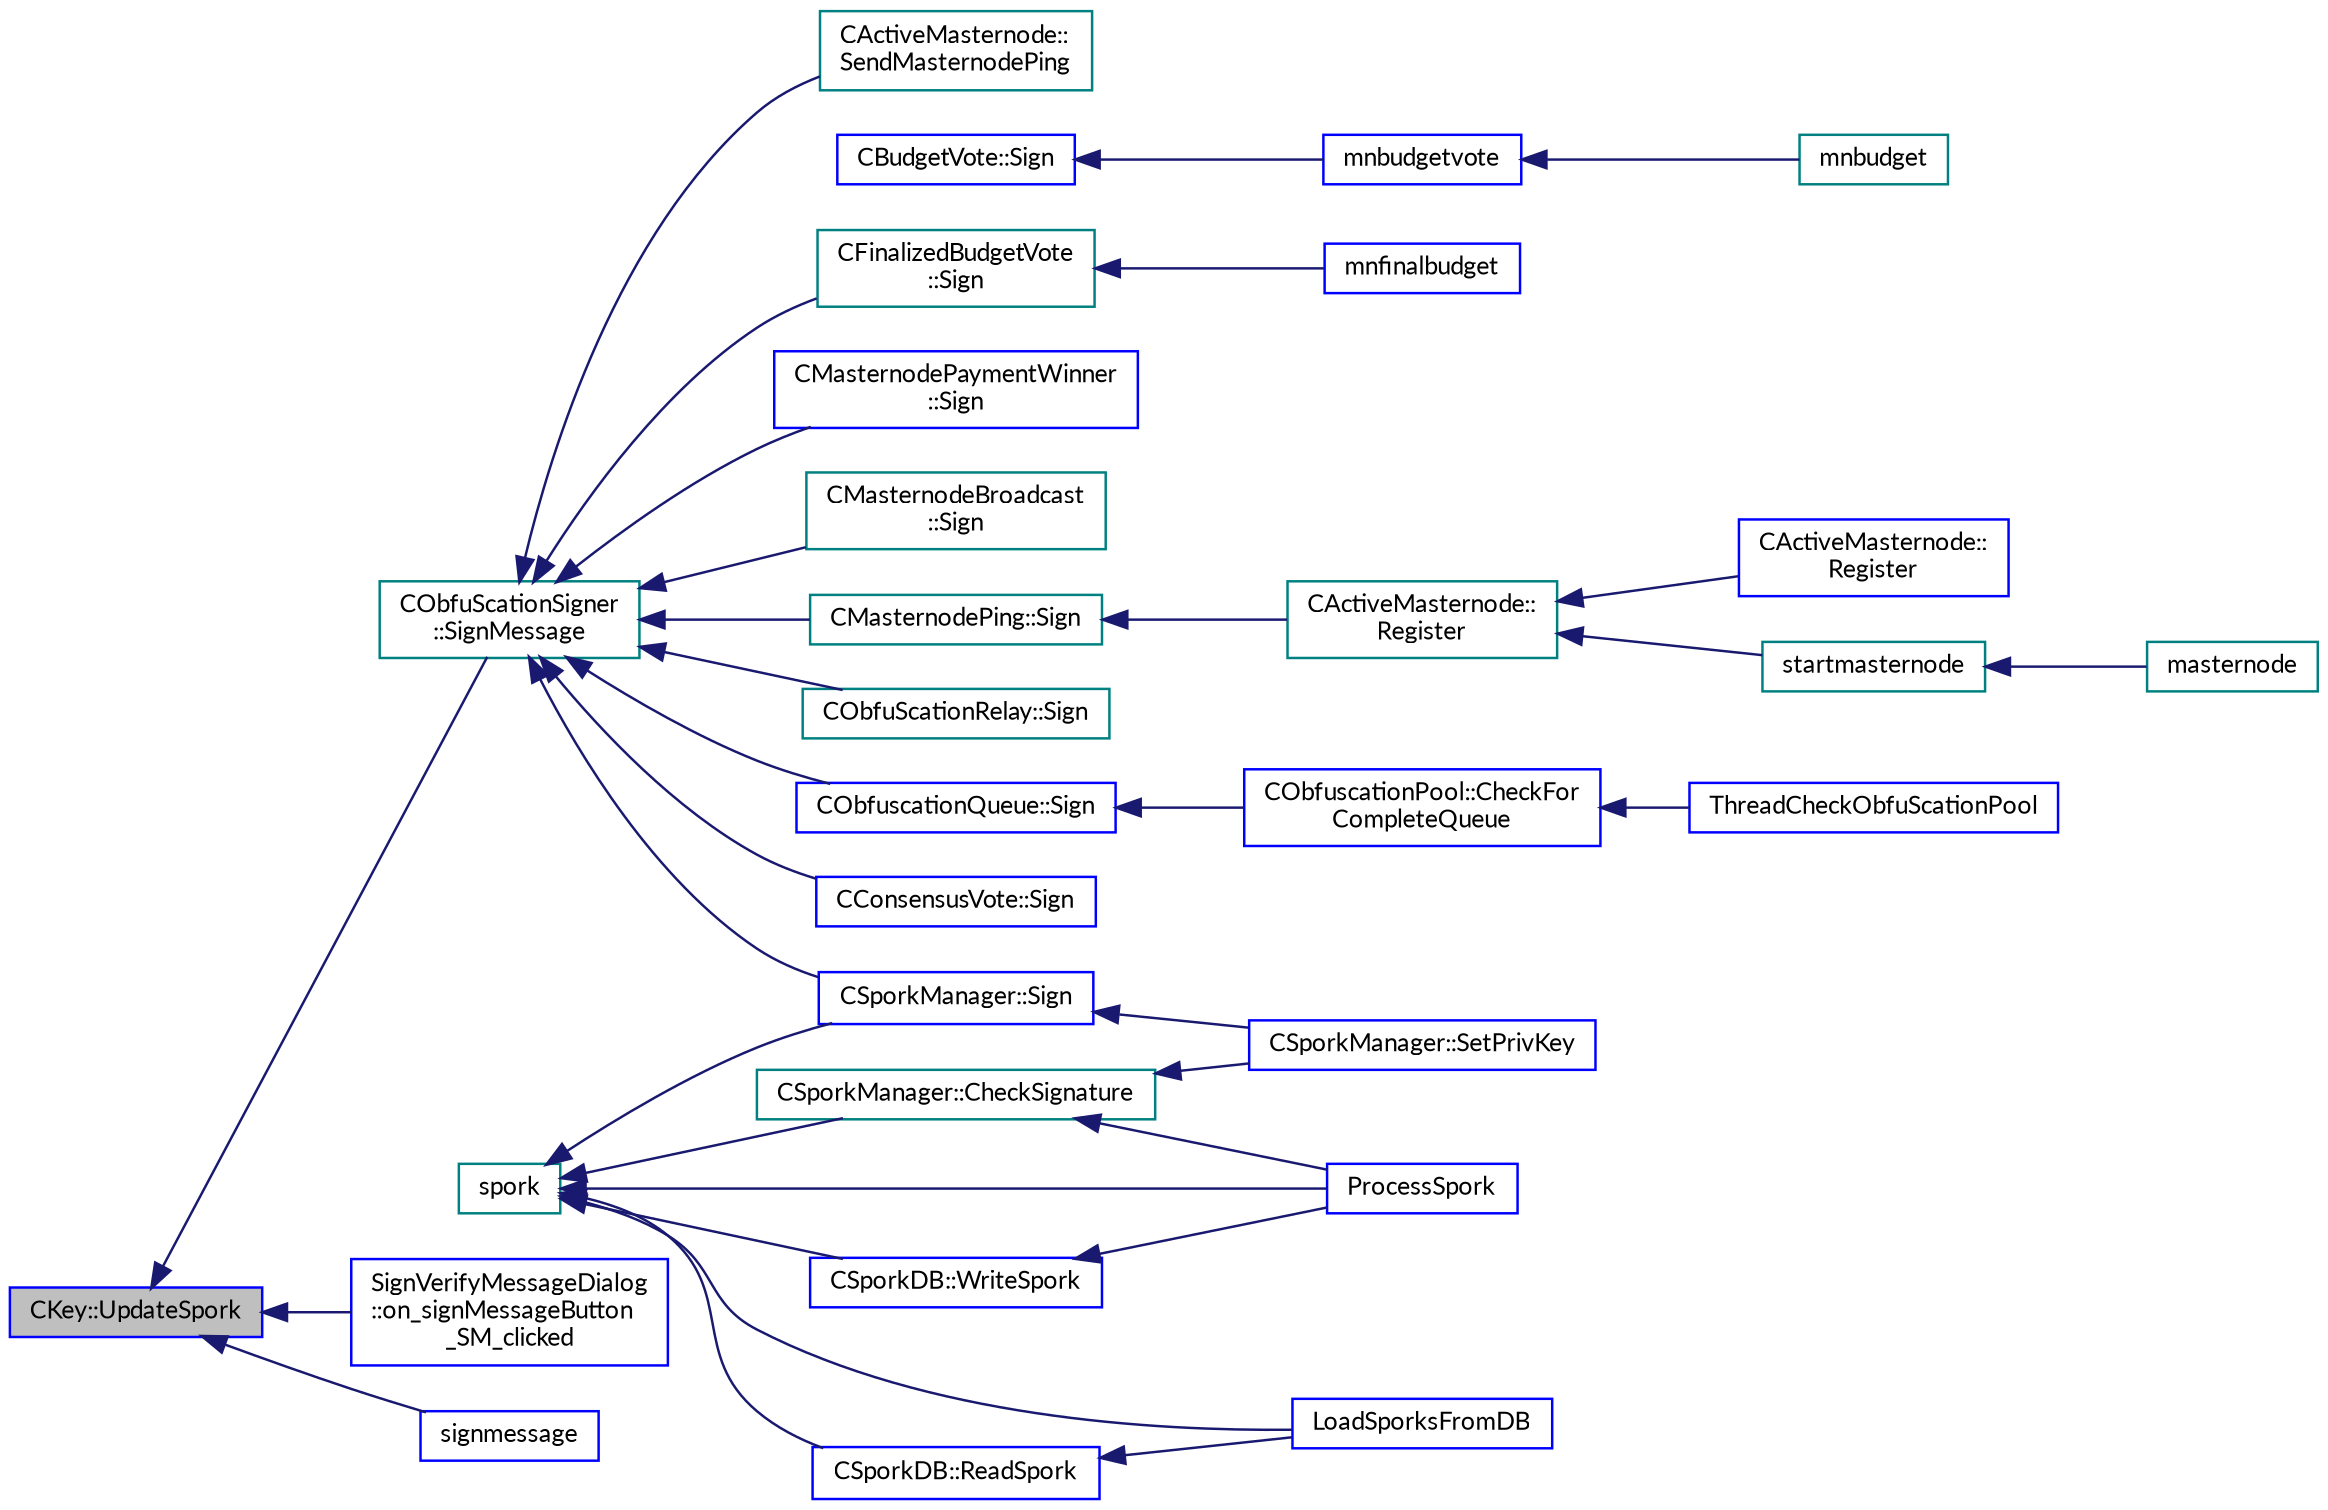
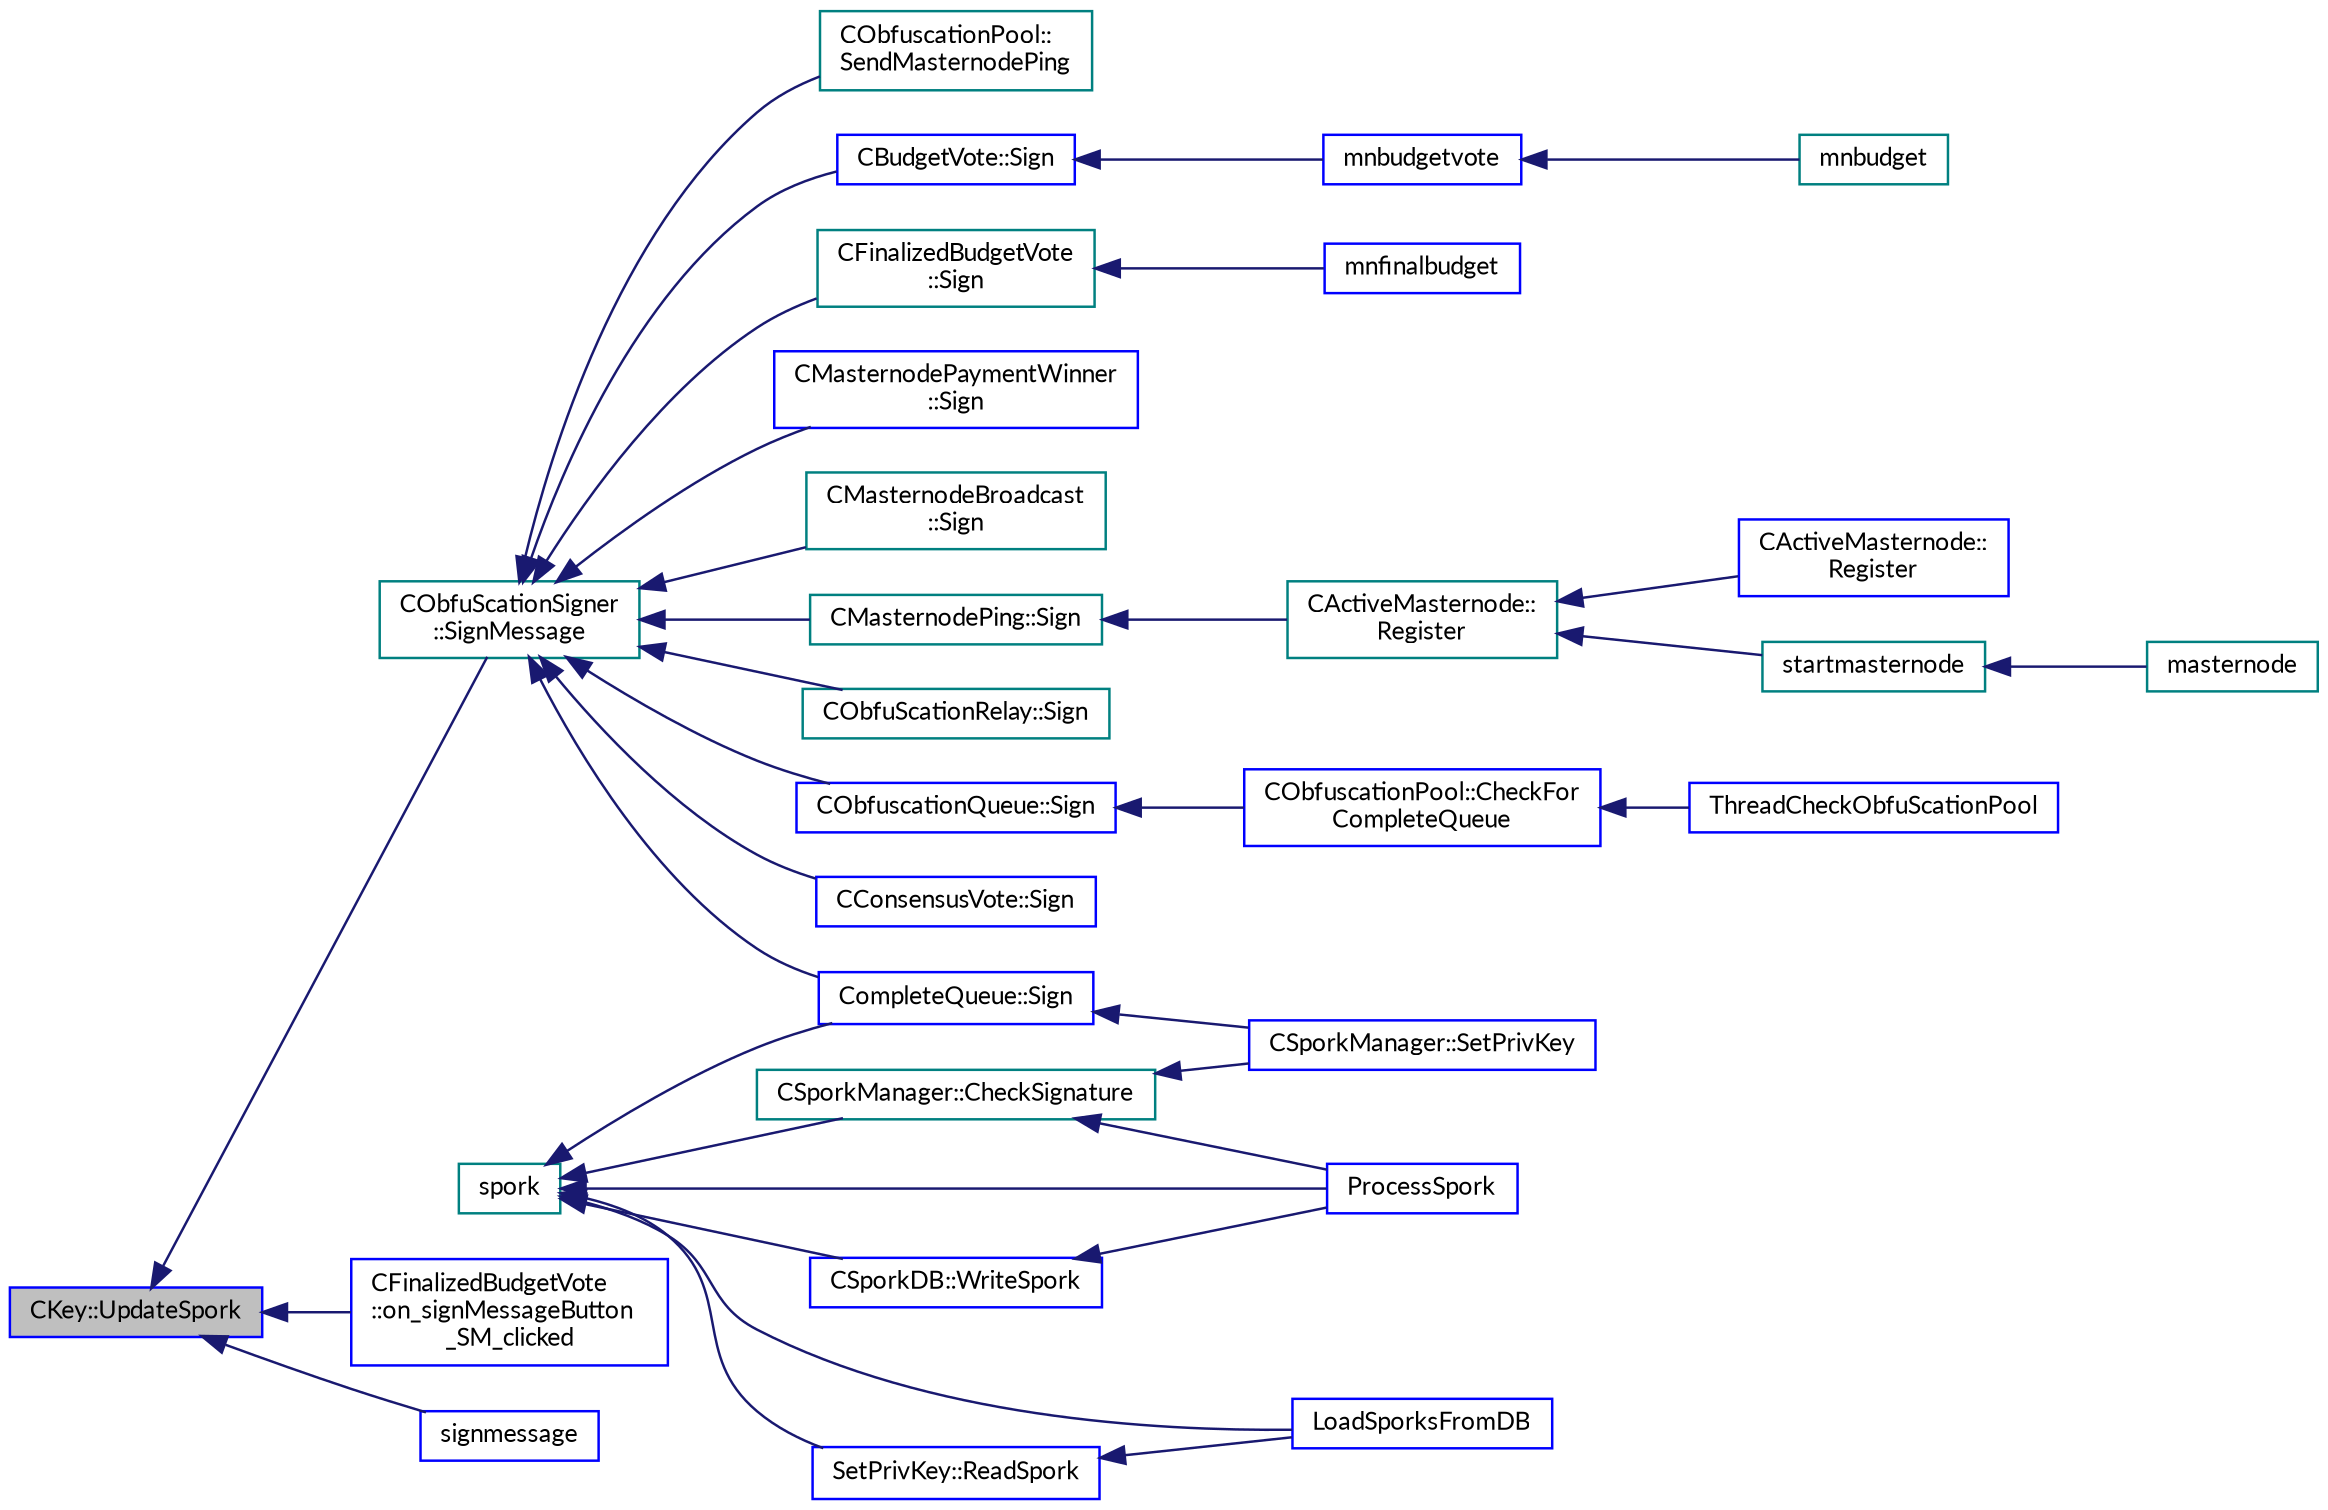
(956, 51) -> (956, 51)
none -> (643, 329)
(956, 998) -> (956, 998)
(510, 1312) -> (510, 1312)
(956, 1473) -> (956, 1473)
